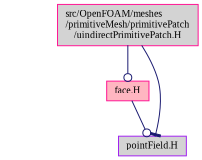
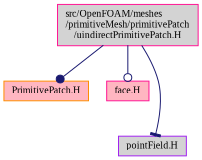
none -> (46, 91)
(138, 115) -> none
